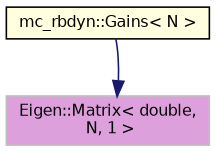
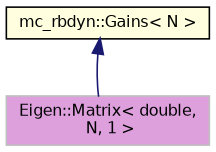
(118, 59) -> (97, 75)
